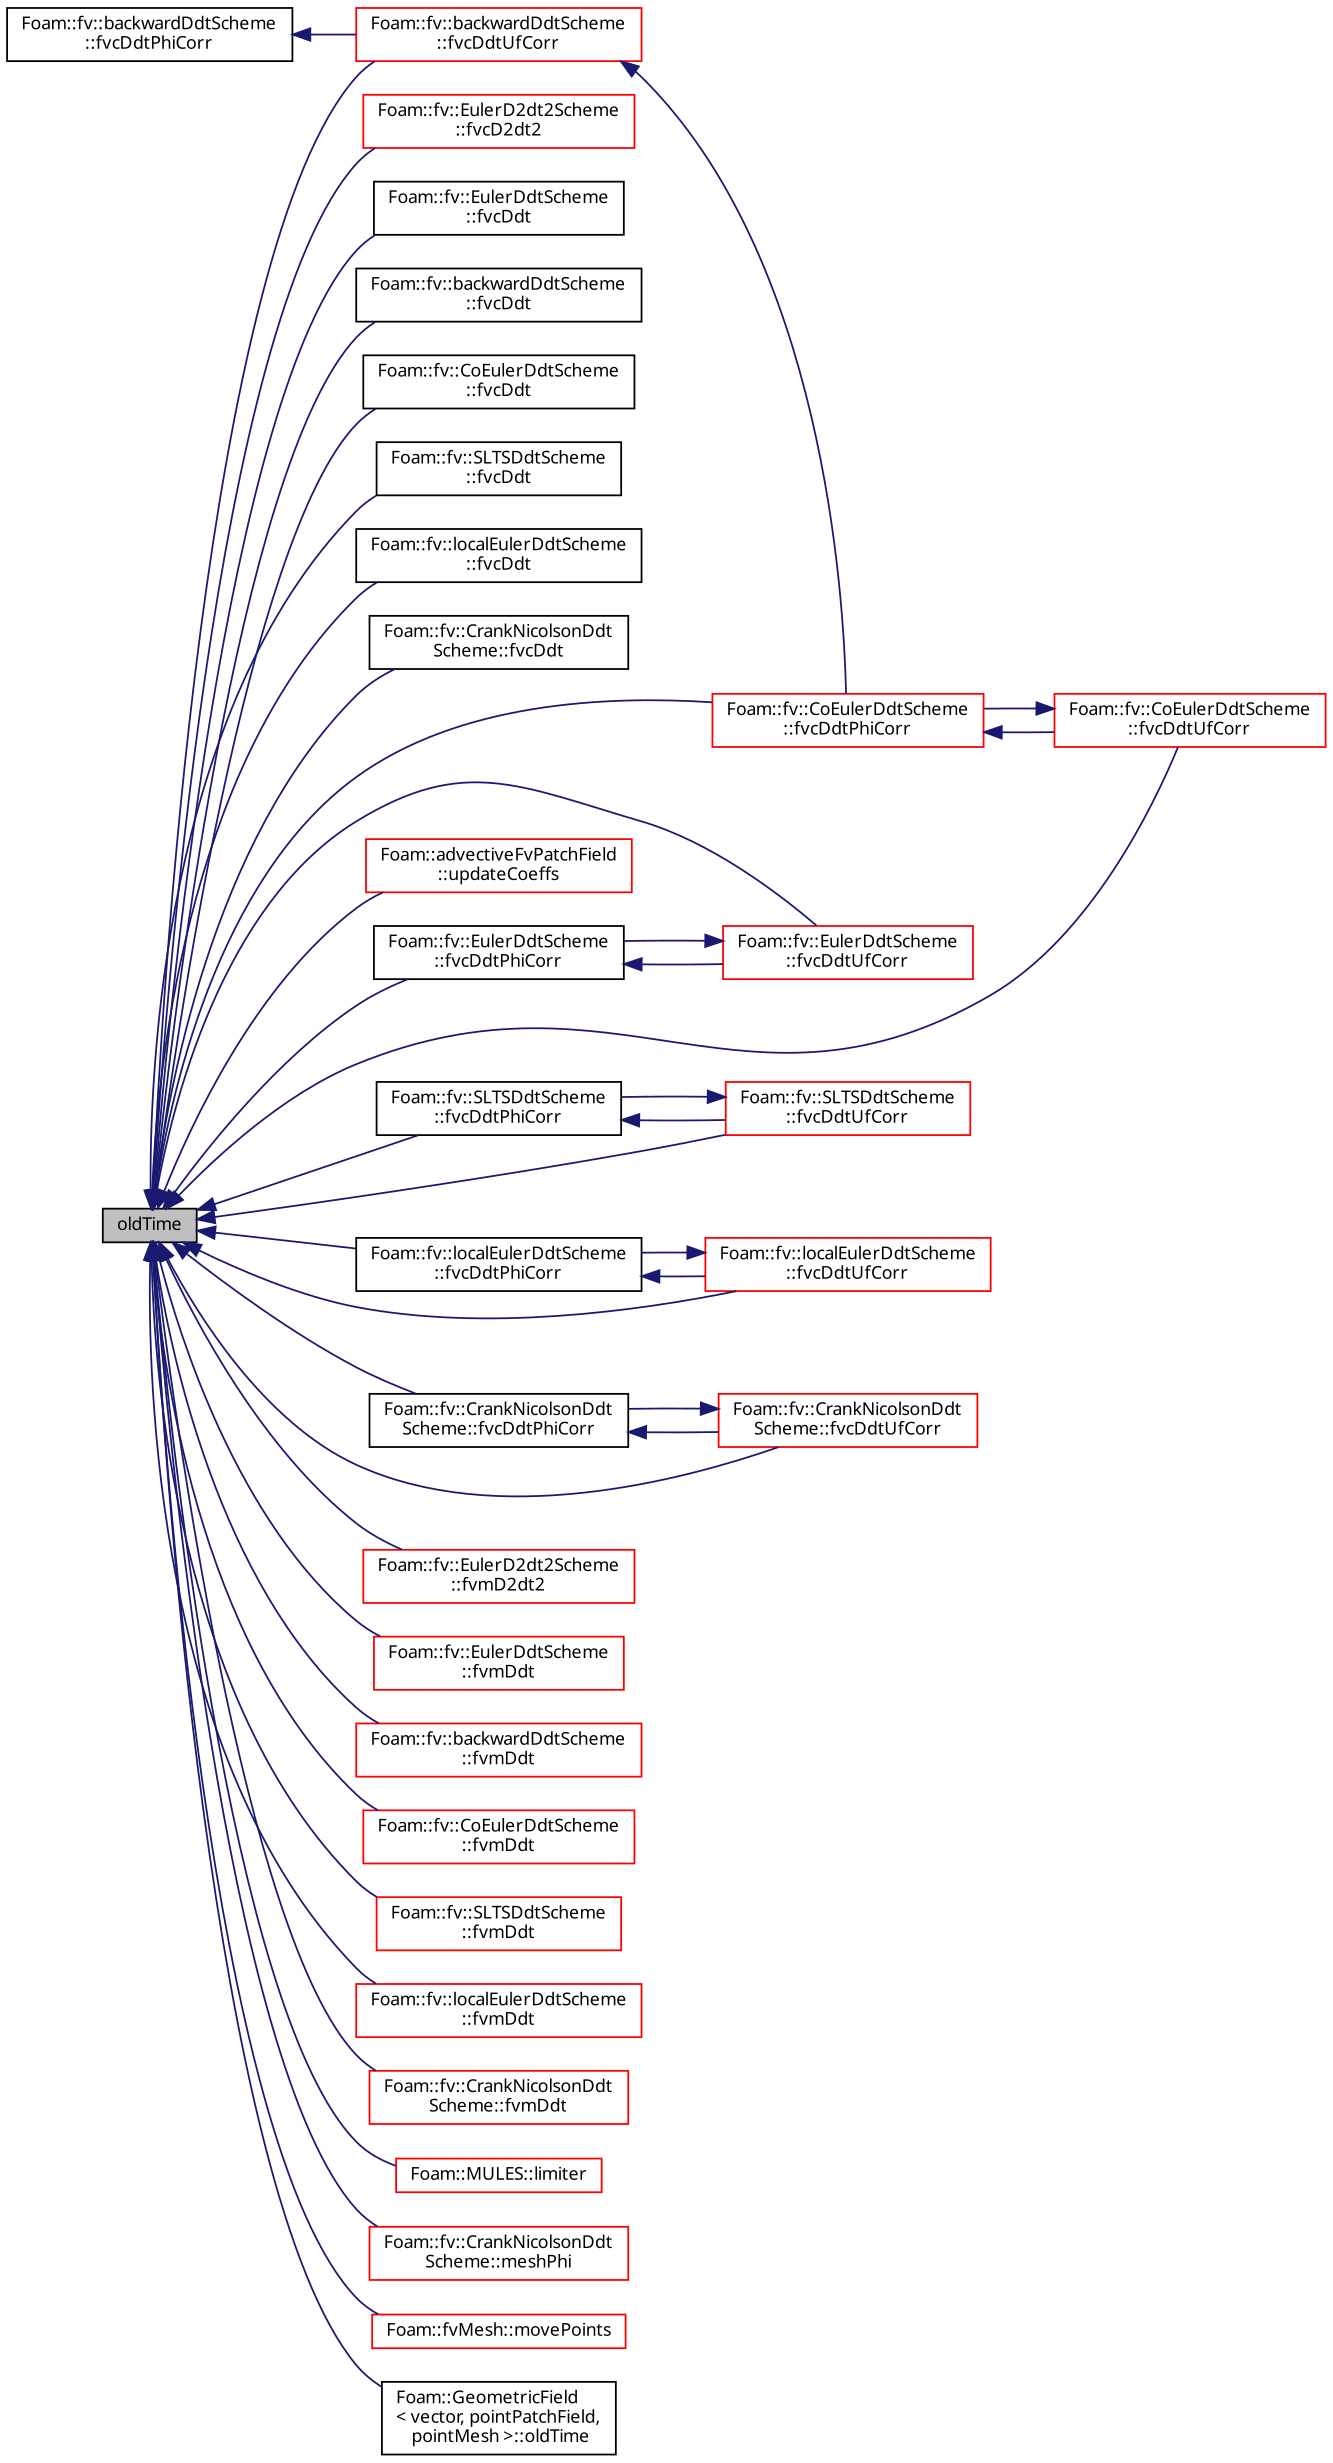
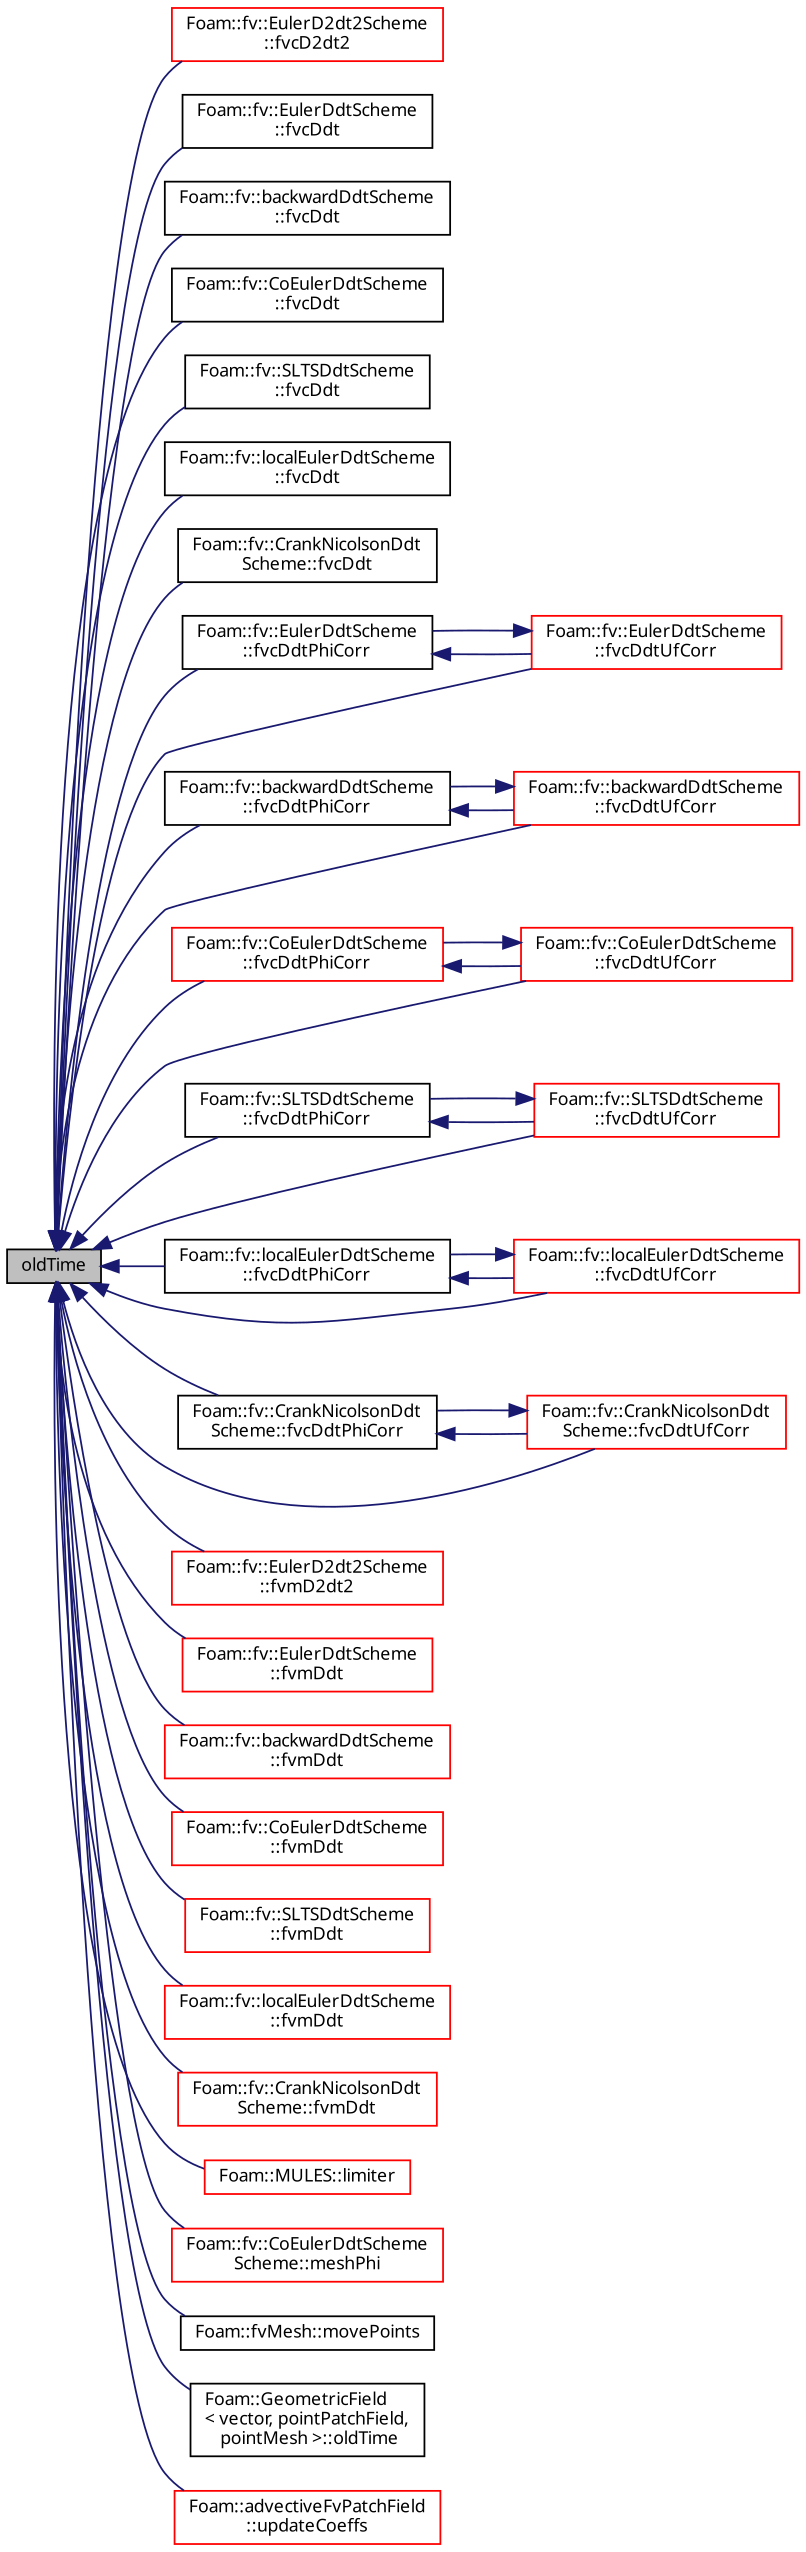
(796, 362) -> (473, 786)
none -> (111, 937)
(499, 2253) -> (307, 2255)
(499, 2331) -> (307, 2333)
